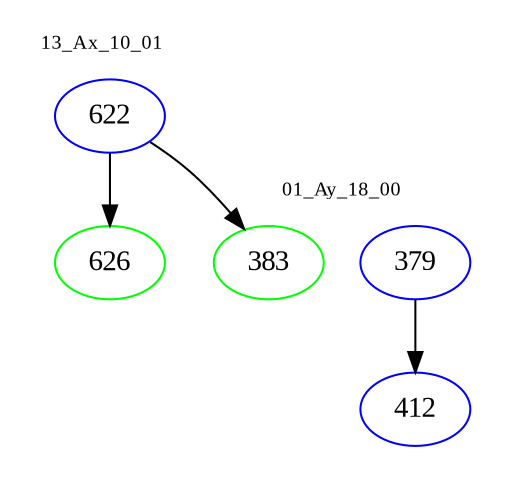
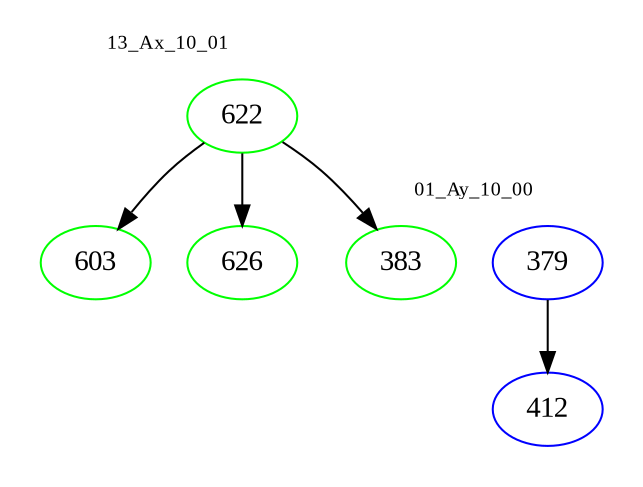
(110, 116) -> (242, 116)
(342, 190) -> (474, 190)
none -> (96, 263)
